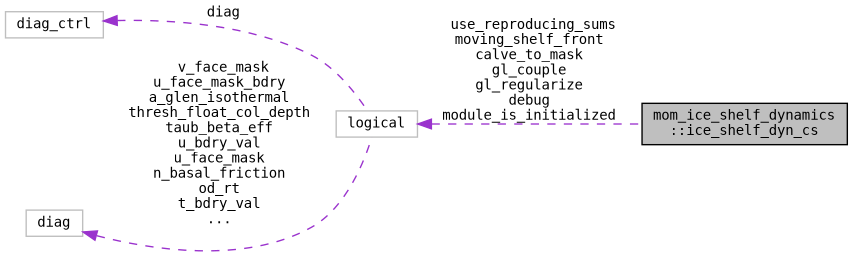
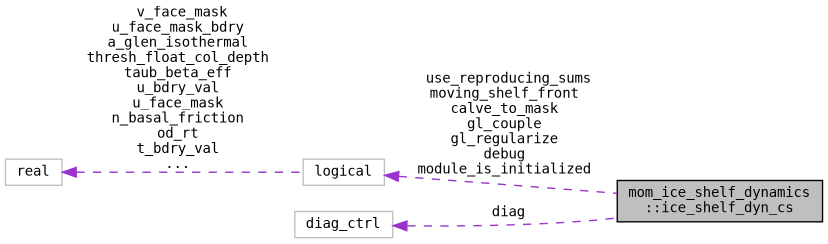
(255, 35) -> (512, 225)
(54, 223) -> (34, 172)
